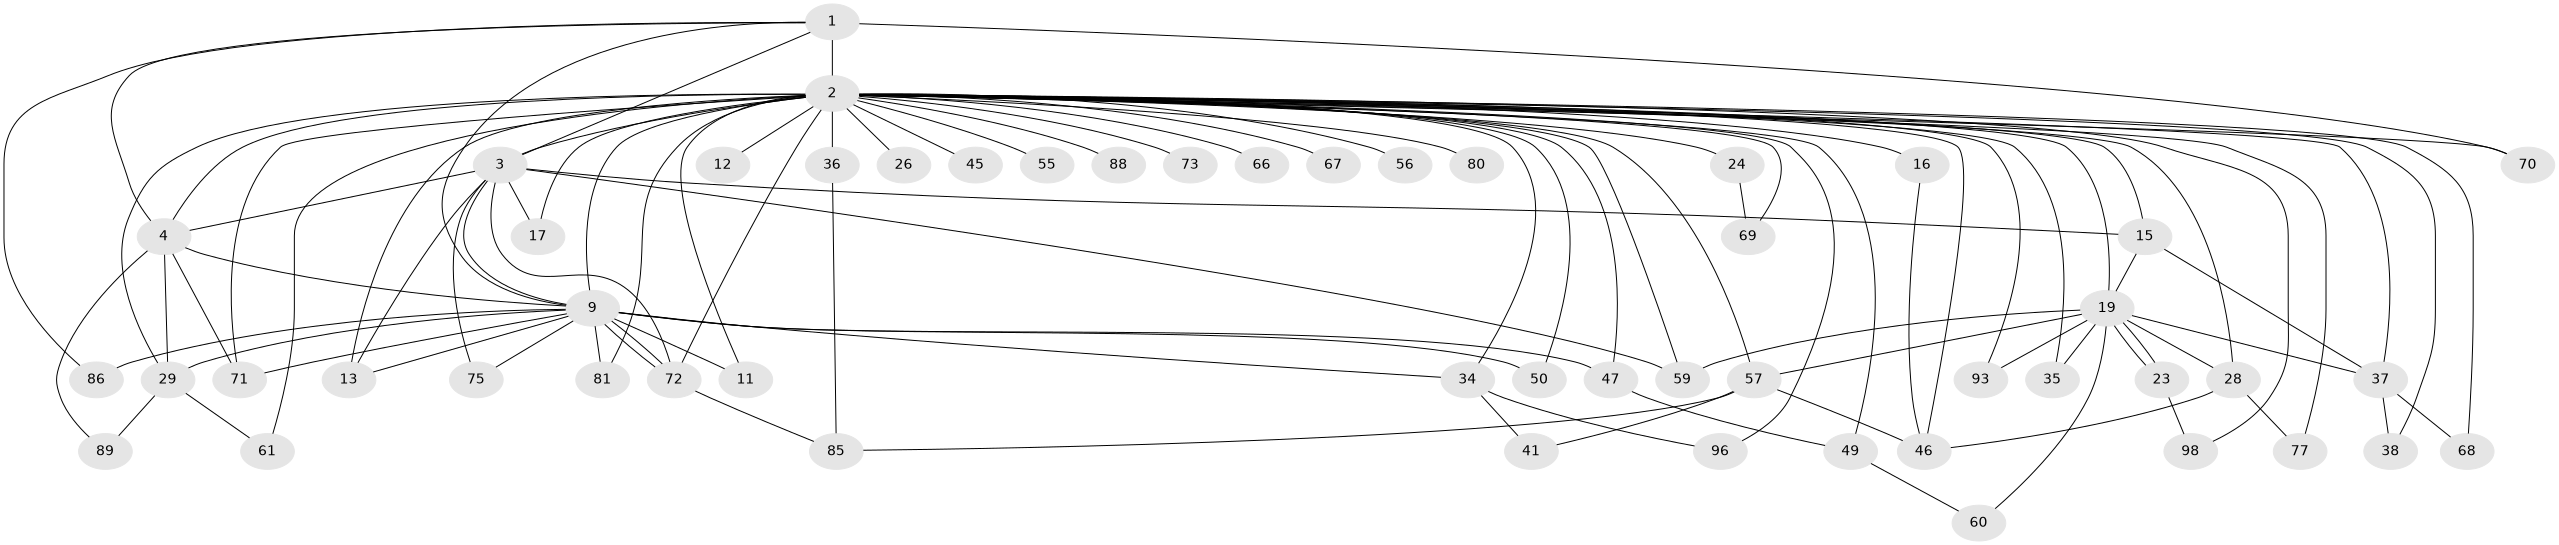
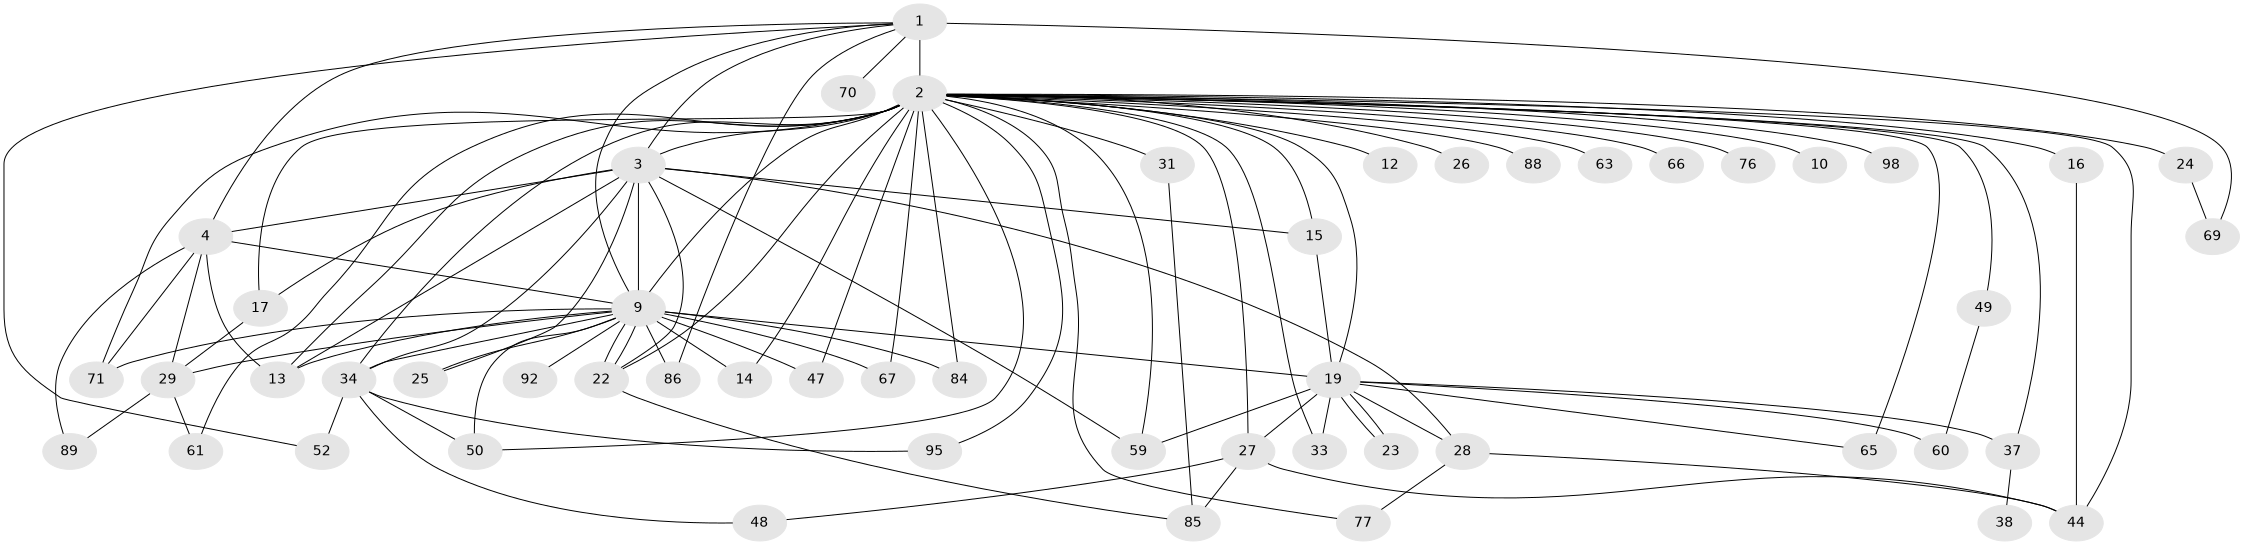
(1358, 109) -> (1628, 51)
(1776, 112) -> none
(1619, 113) -> (1080, 247)
(1684, 115) -> none
(329, 116) -> (206, 351)
(338, 121) -> (220, 317)
(832, 165) -> (1167, 165)
(976, 165) -> none
(1047, 165) -> none
(1190, 165) -> (1605, 165)
(1405, 165) -> (1748, 165)
(1477, 165) -> (1820, 165)
none -> (516, 300)
(2263, 308) -> none
none -> (767, 337)
none -> (986, 344)
(476, 380) -> (421, 380)
none -> (530, 380)
(603, 380) -> (960, 380)
(674, 380) -> (602, 380)
(746, 380) -> (745, 380)
(1754, 380) -> (1248, 451)
(1981, 380) -> (1320, 451)
(2053, 380) -> (1870, 451)
none -> (412, 416)
(2176, 416) -> none
(1727, 423) -> none
none -> (322, 451)
(1531, 451) -> (760, 523)
(1720, 451) -> (935, 451)
(1924, 451) -> (2076, 523)
(2467, 451) -> none
